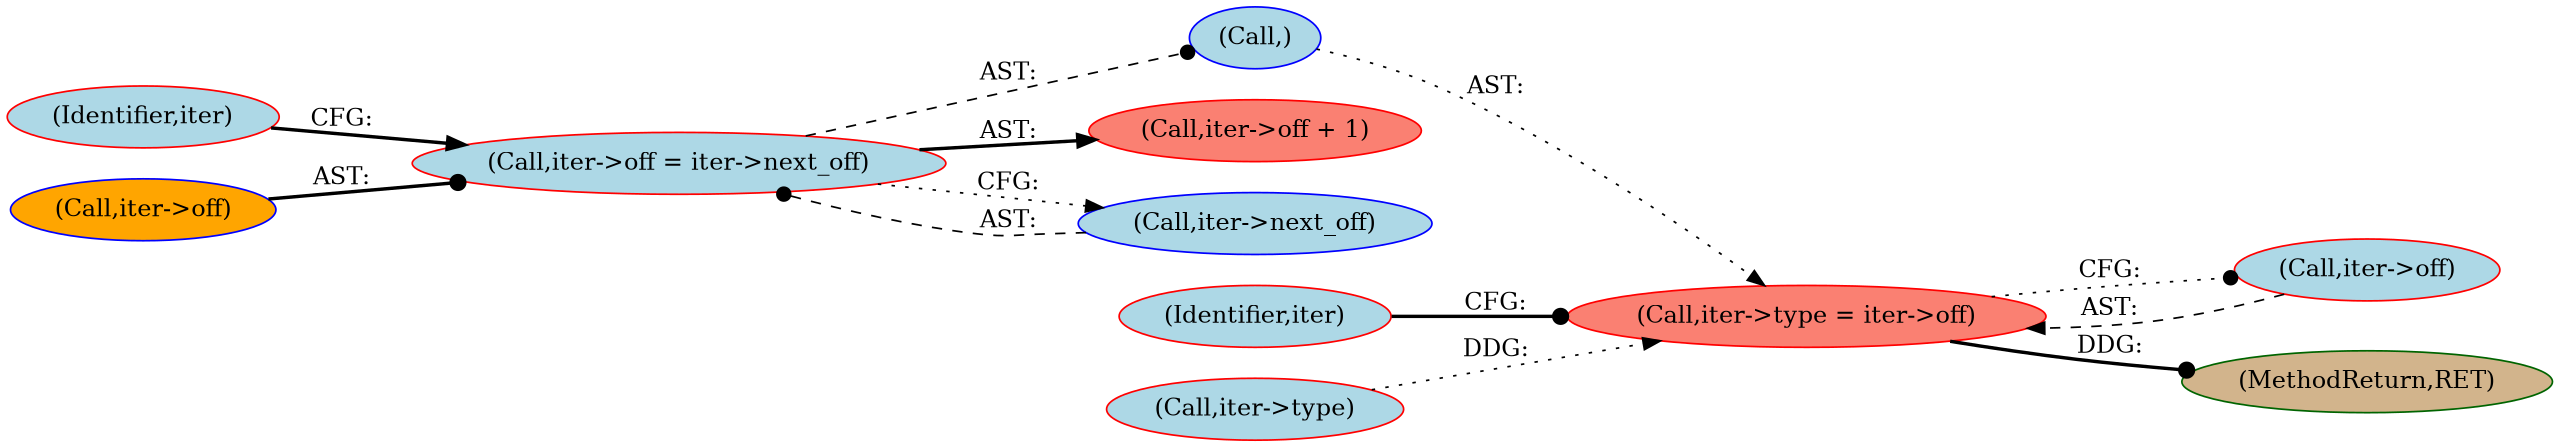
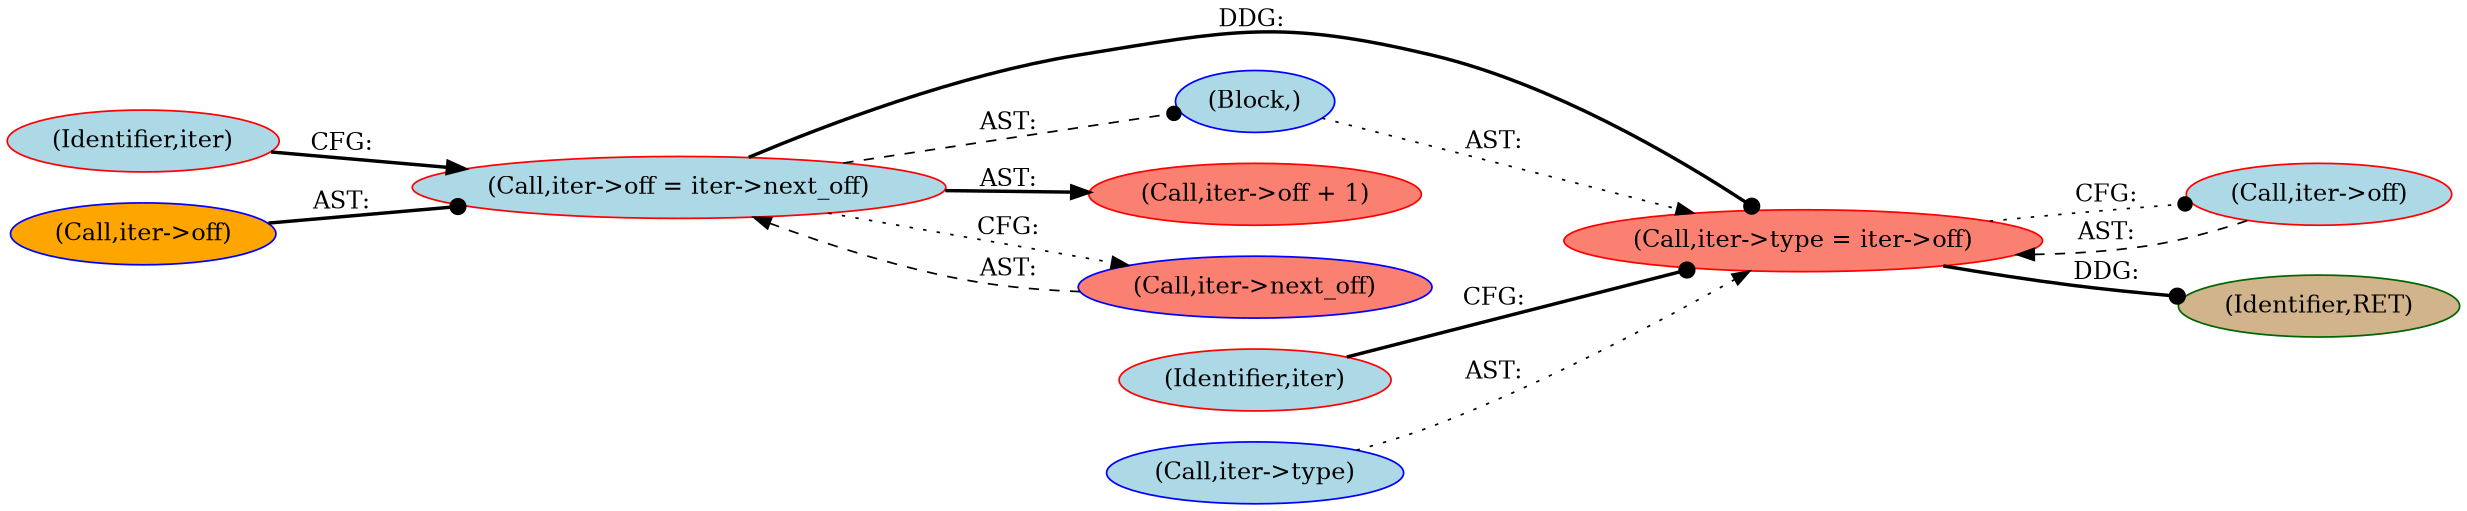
none -> (1257, 32)
(1255, 38) -> (1255, 101)
(1255, 224) -> (1255, 287)
(937, 228) -> (922, 271)
(1500, 350) -> (1498, 372)
(2367, 382) -> (2319, 306)
(1255, 409) -> (1255, 473)
